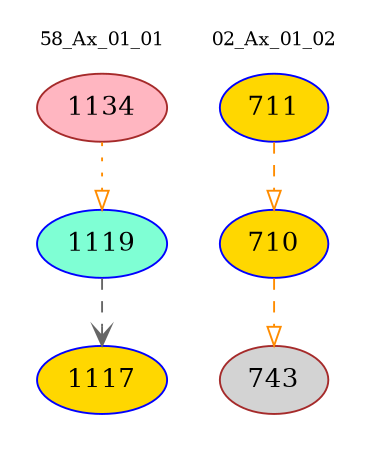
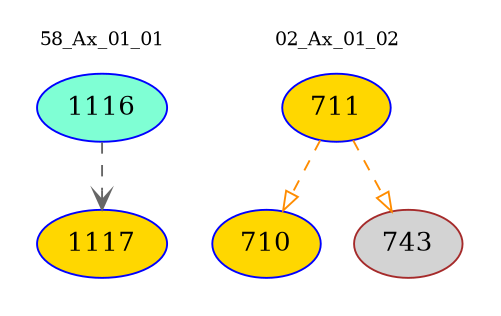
(102, 108) -> none
(102, 244) -> (102, 108)
(274, 303) -> (368, 167)
